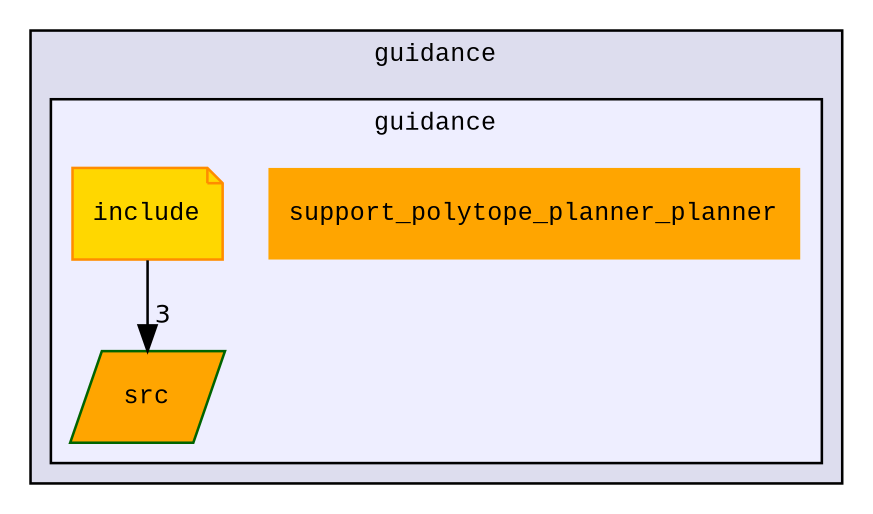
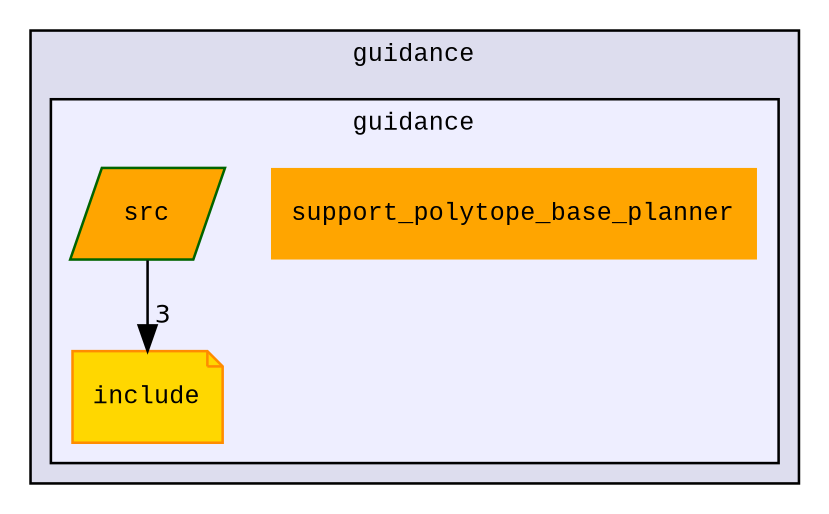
(534, 214) -> (514, 214)
(148, 293) -> (148, 293)
